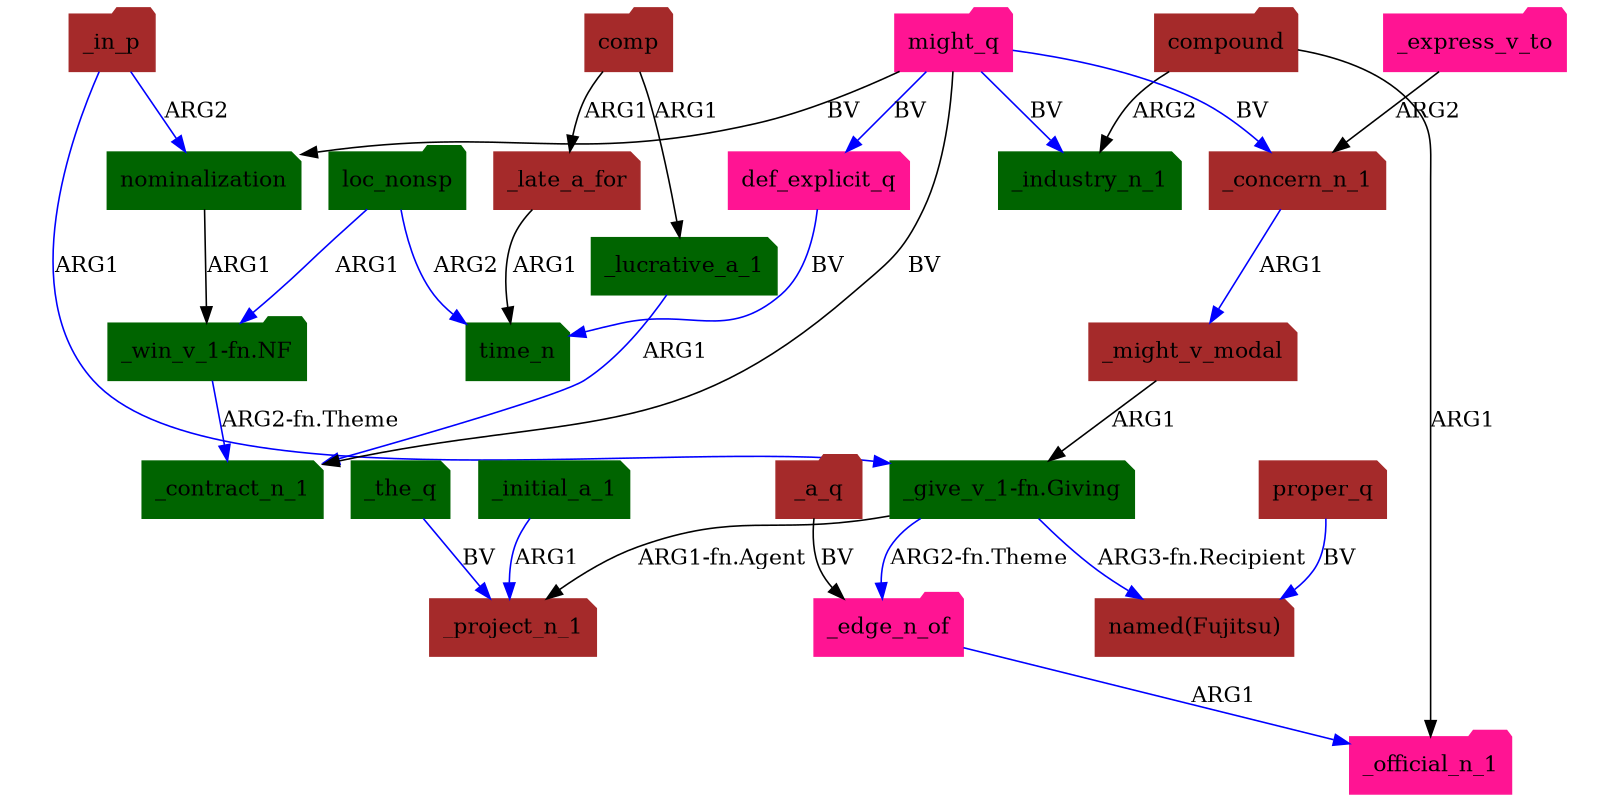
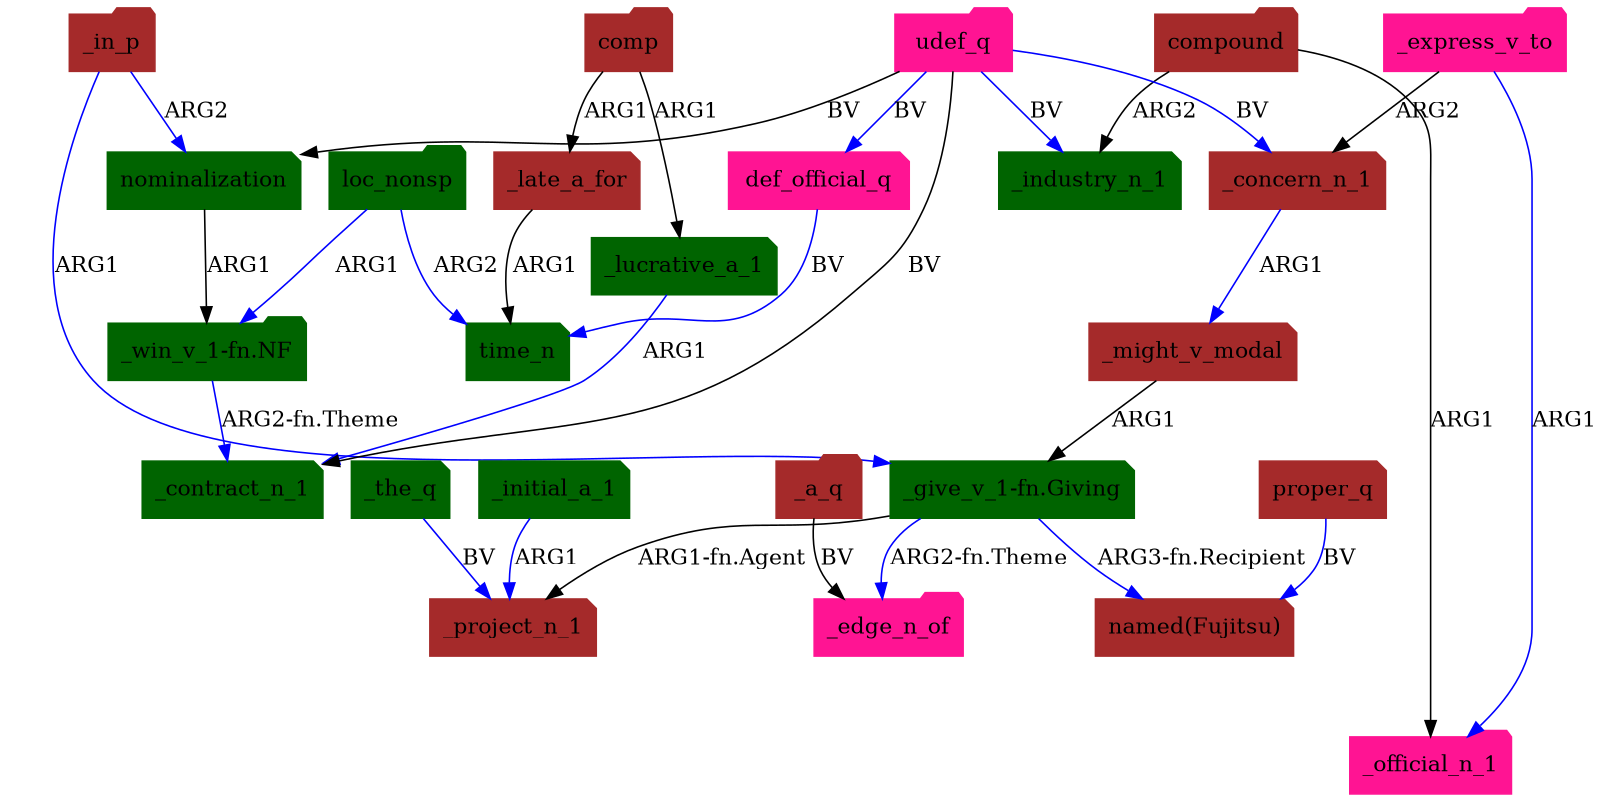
(954, 43) -> (954, 43)
(819, 181) -> (819, 181)
(1149, 694) -> (1532, 402)
